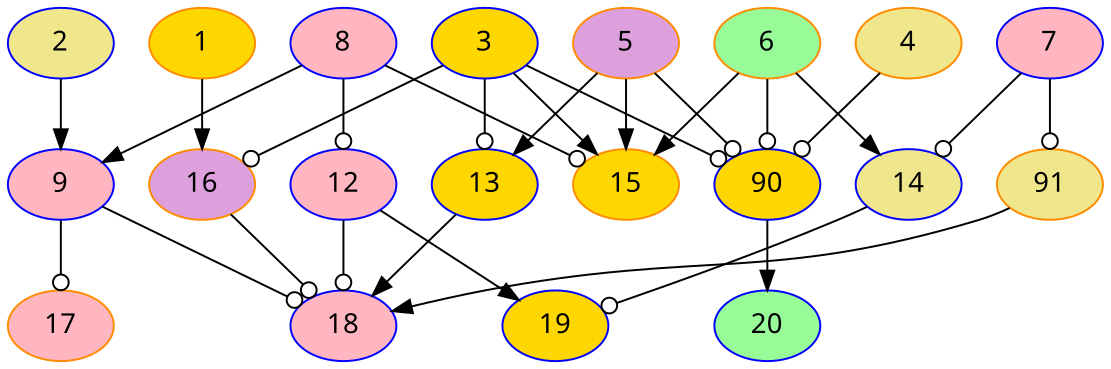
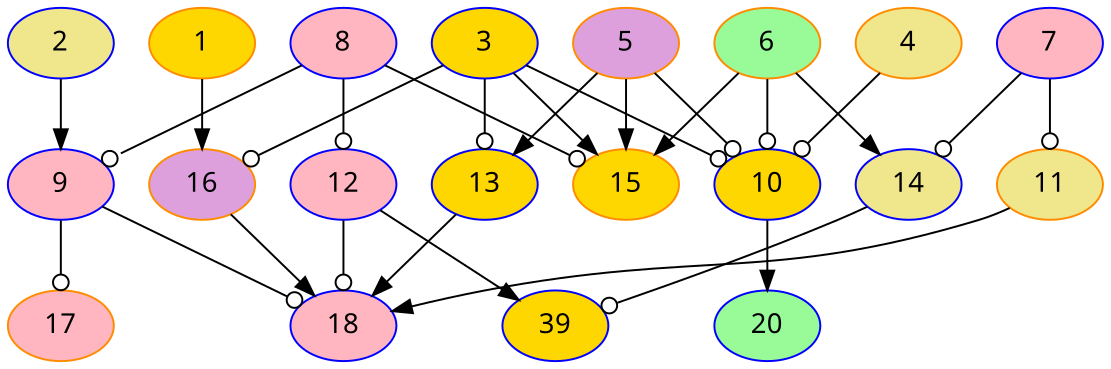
(216, 107) -> (216, 107)
(767, 184) -> (767, 184)
(1050, 184) -> (1050, 184)
(267, 249) -> (267, 249)
(555, 326) -> (555, 326)
